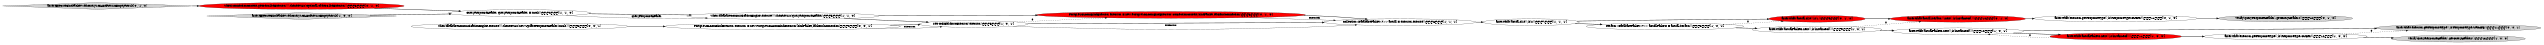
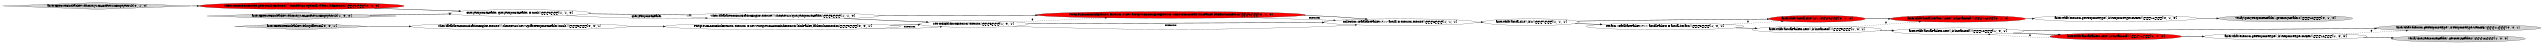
none -> (302, 26)
